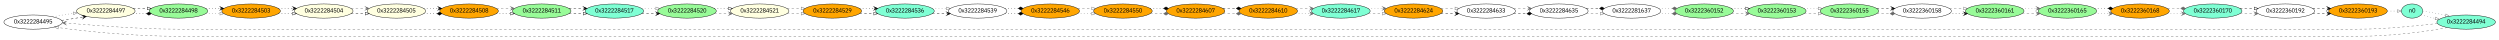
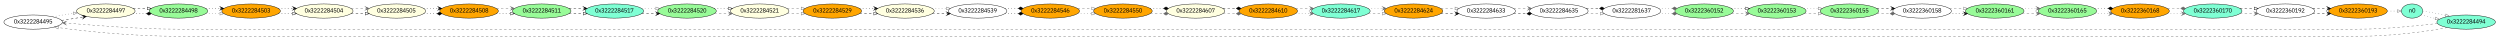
(905, 11) -> (905, 11)
(1196, 11) -> (1196, 11)
